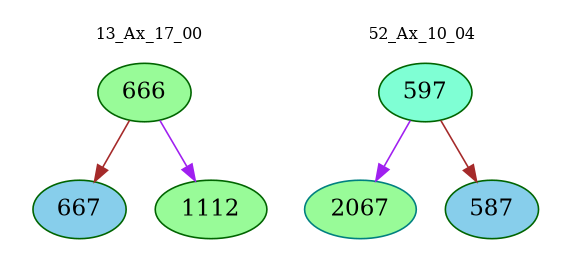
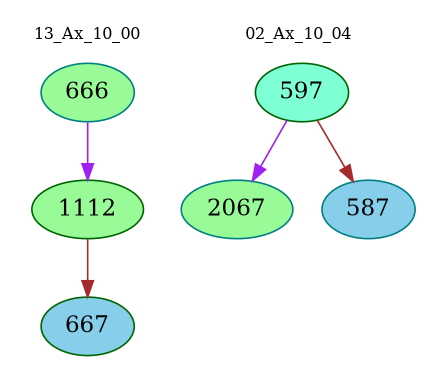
(149, 35) -> (88, 35)
(422, 35) -> (299, 35)
(145, 93) -> (88, 93)
(116, 144) -> (88, 260)
(492, 209) -> (369, 209)
